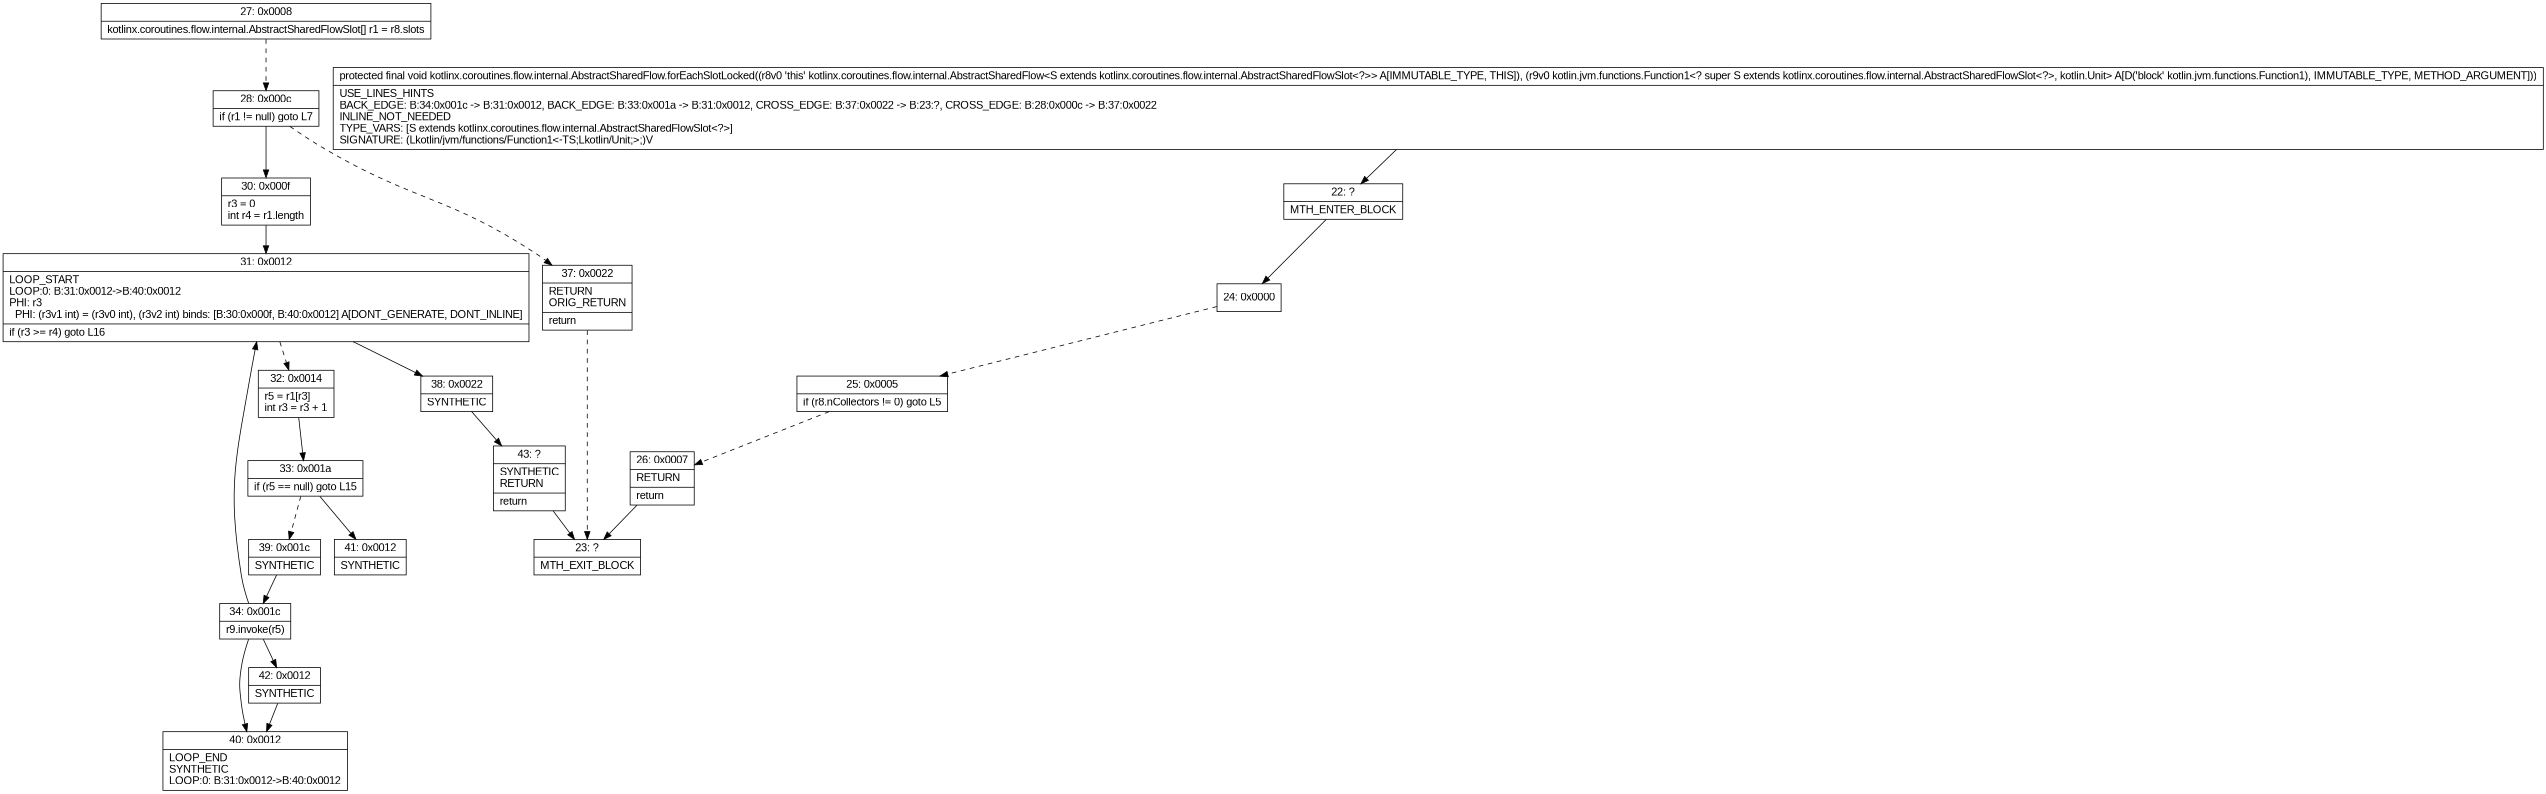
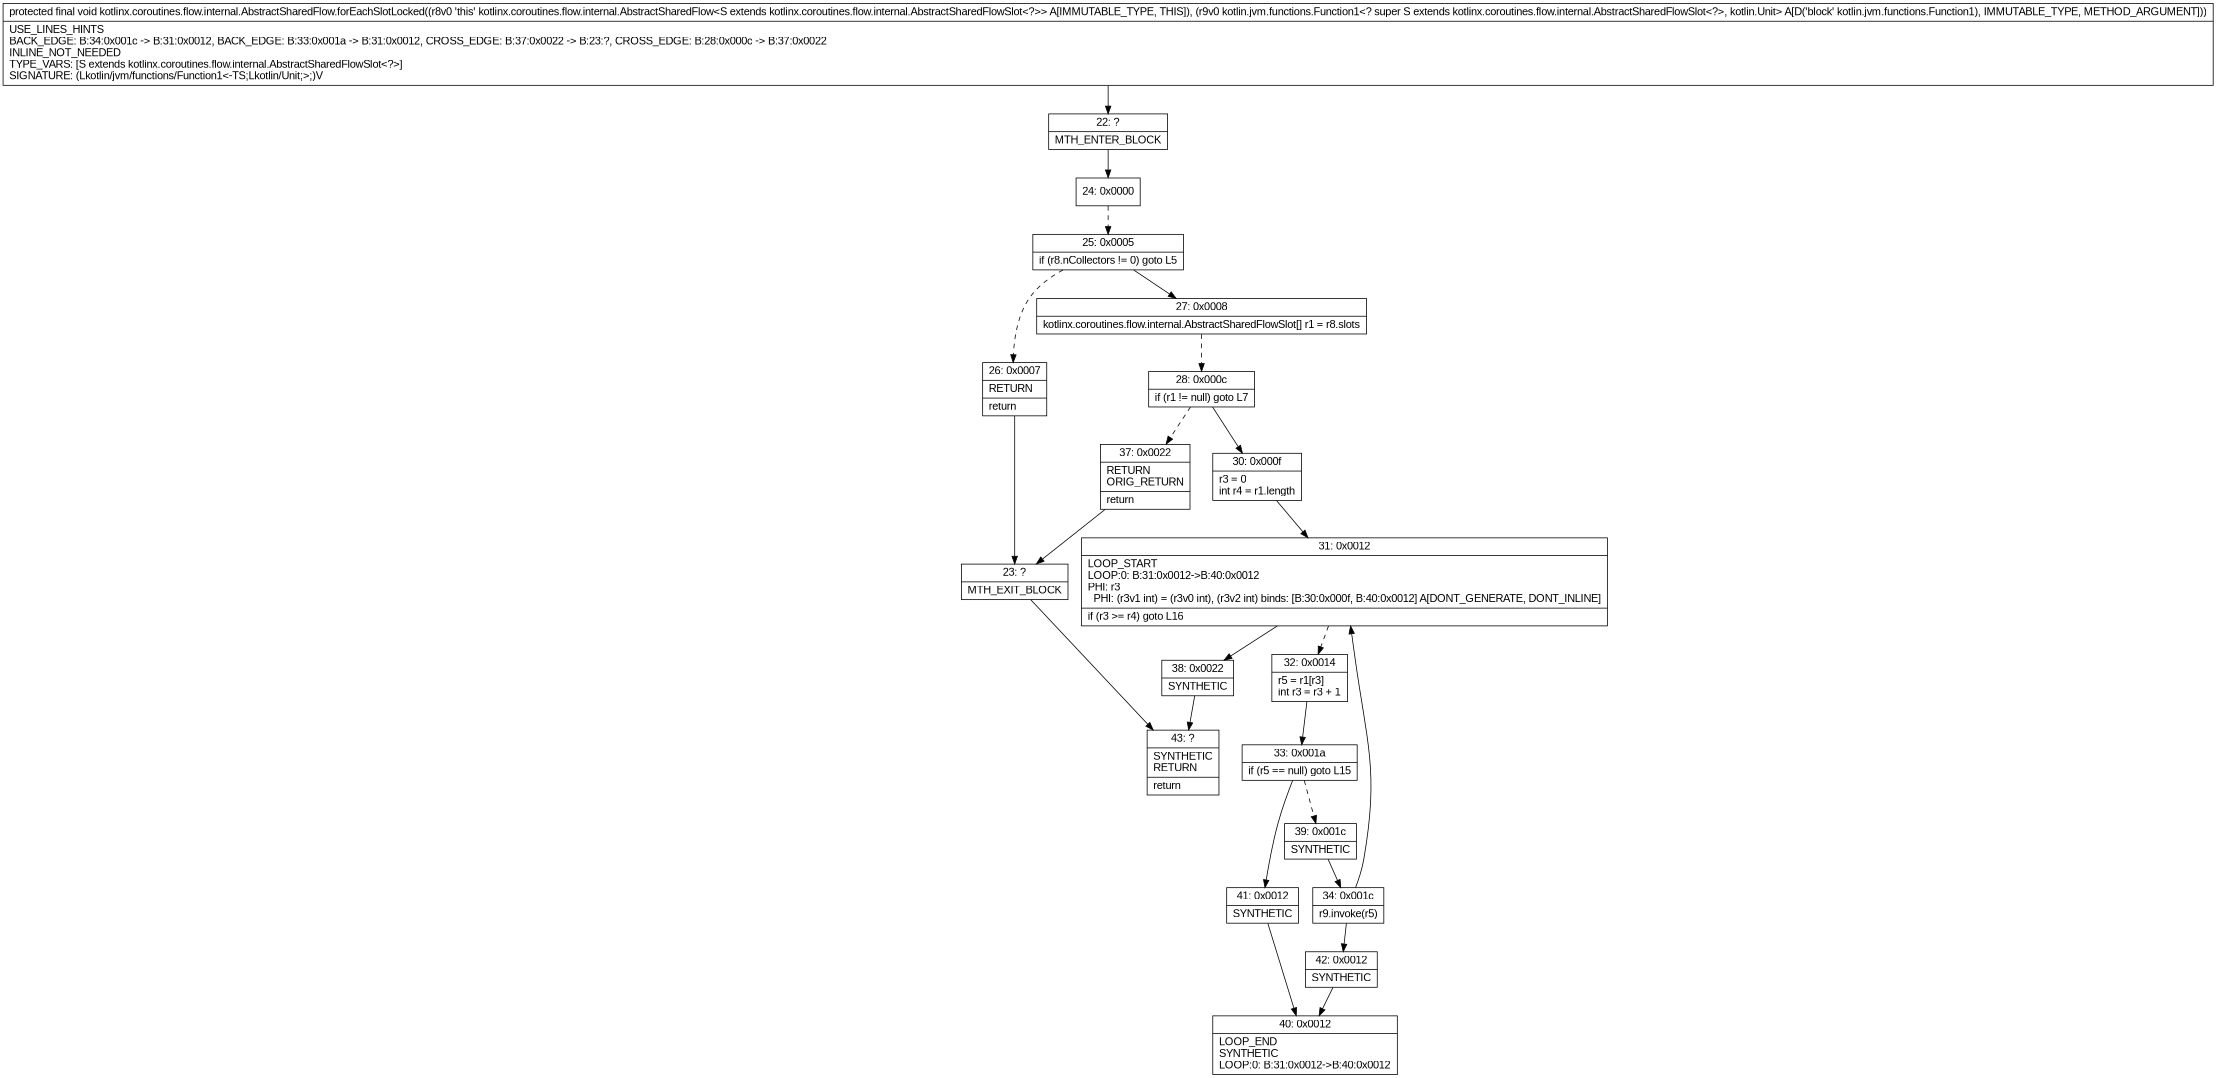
none -> (1152, 282)
(587, 431) -> (1074, 534)
(562, 522) -> (1089, 662)
(240, 681) -> (1281, 966)
